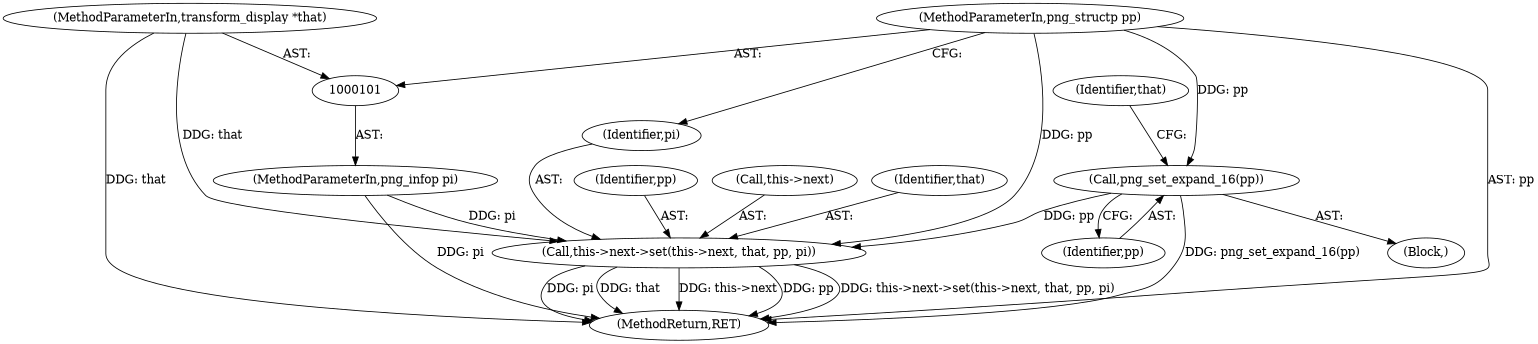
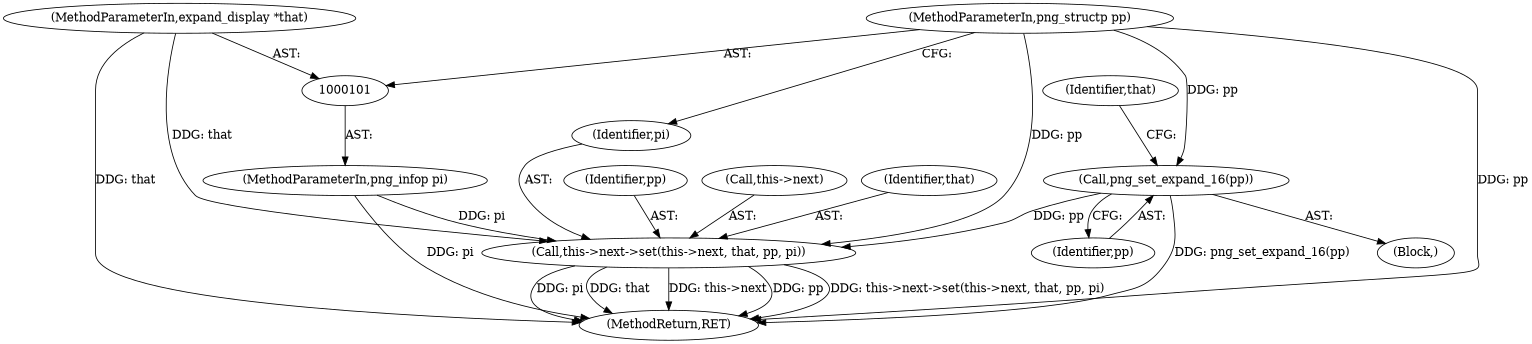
(190, 18) -> (180, 18)
(1511, 181) -> (1503, 181)
